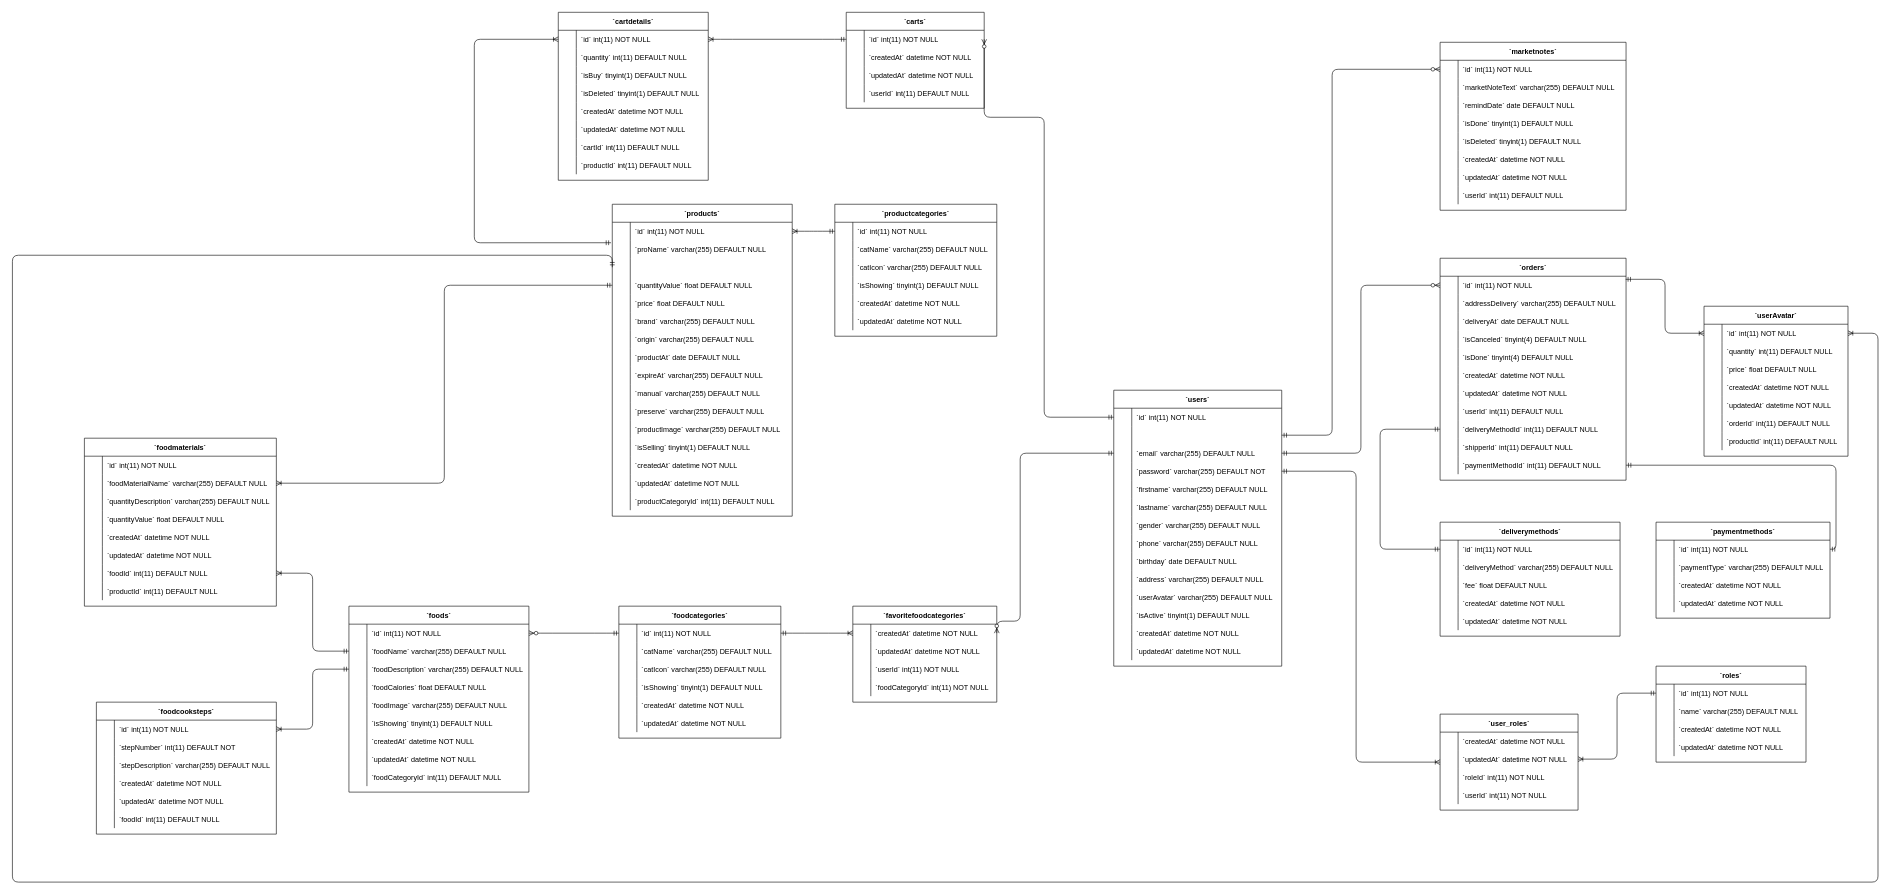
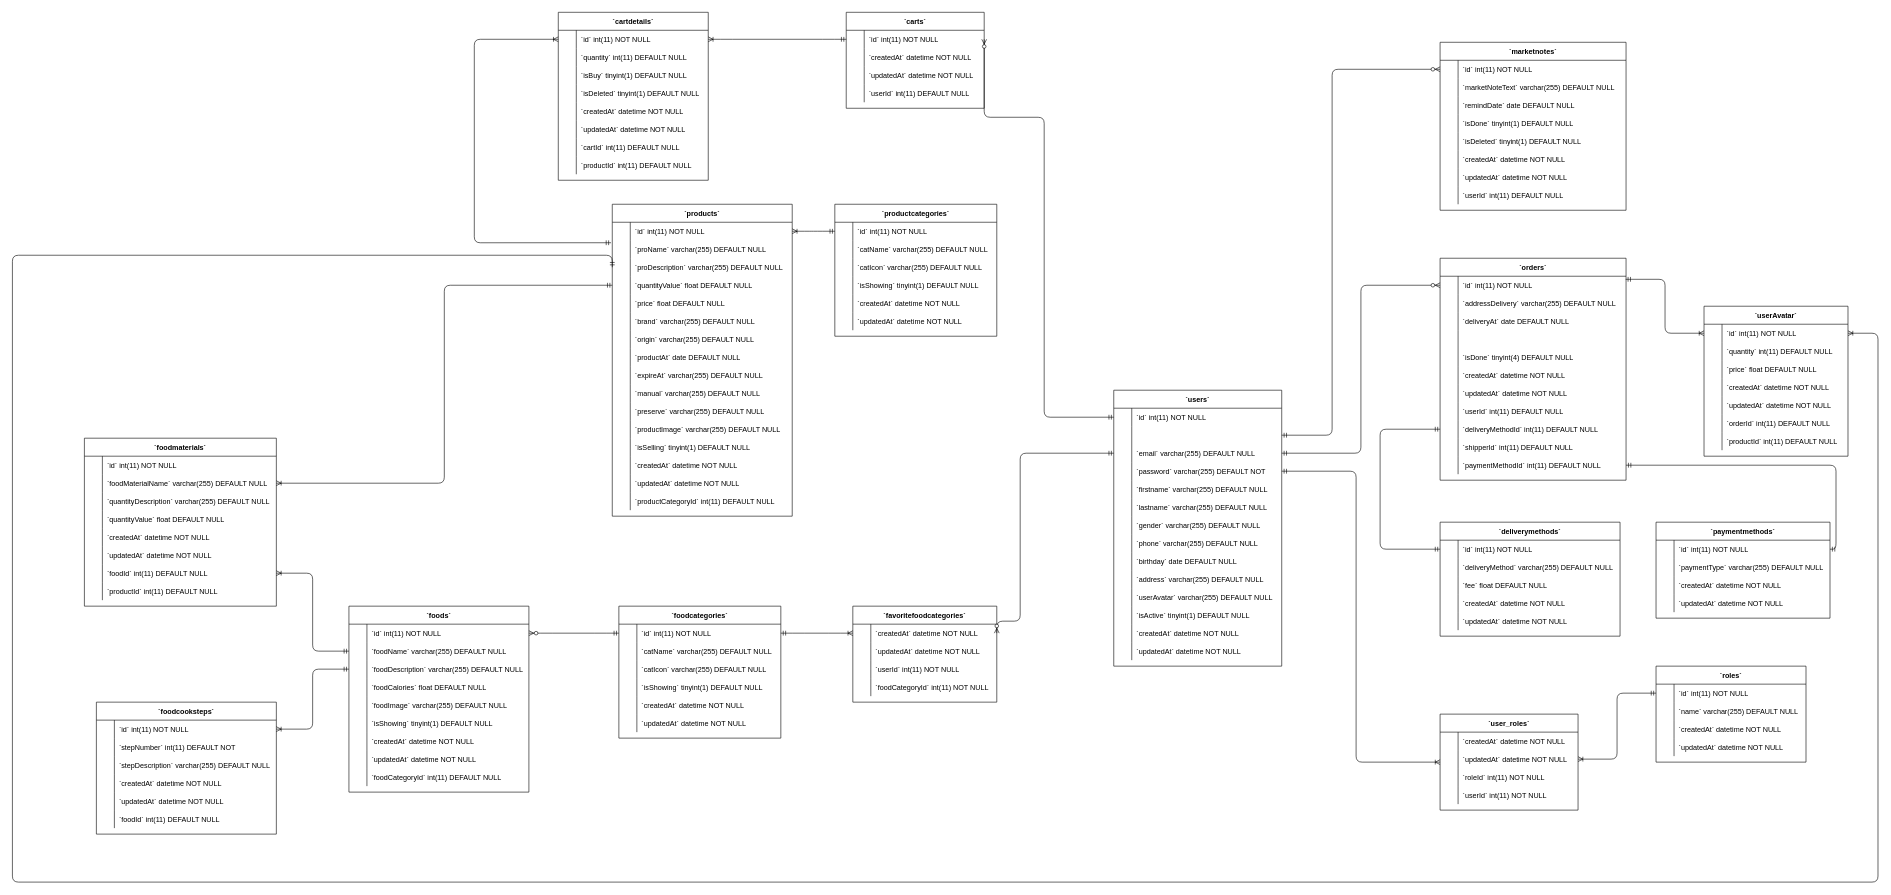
none -> (711, 267)
(1542, 339) -> none
